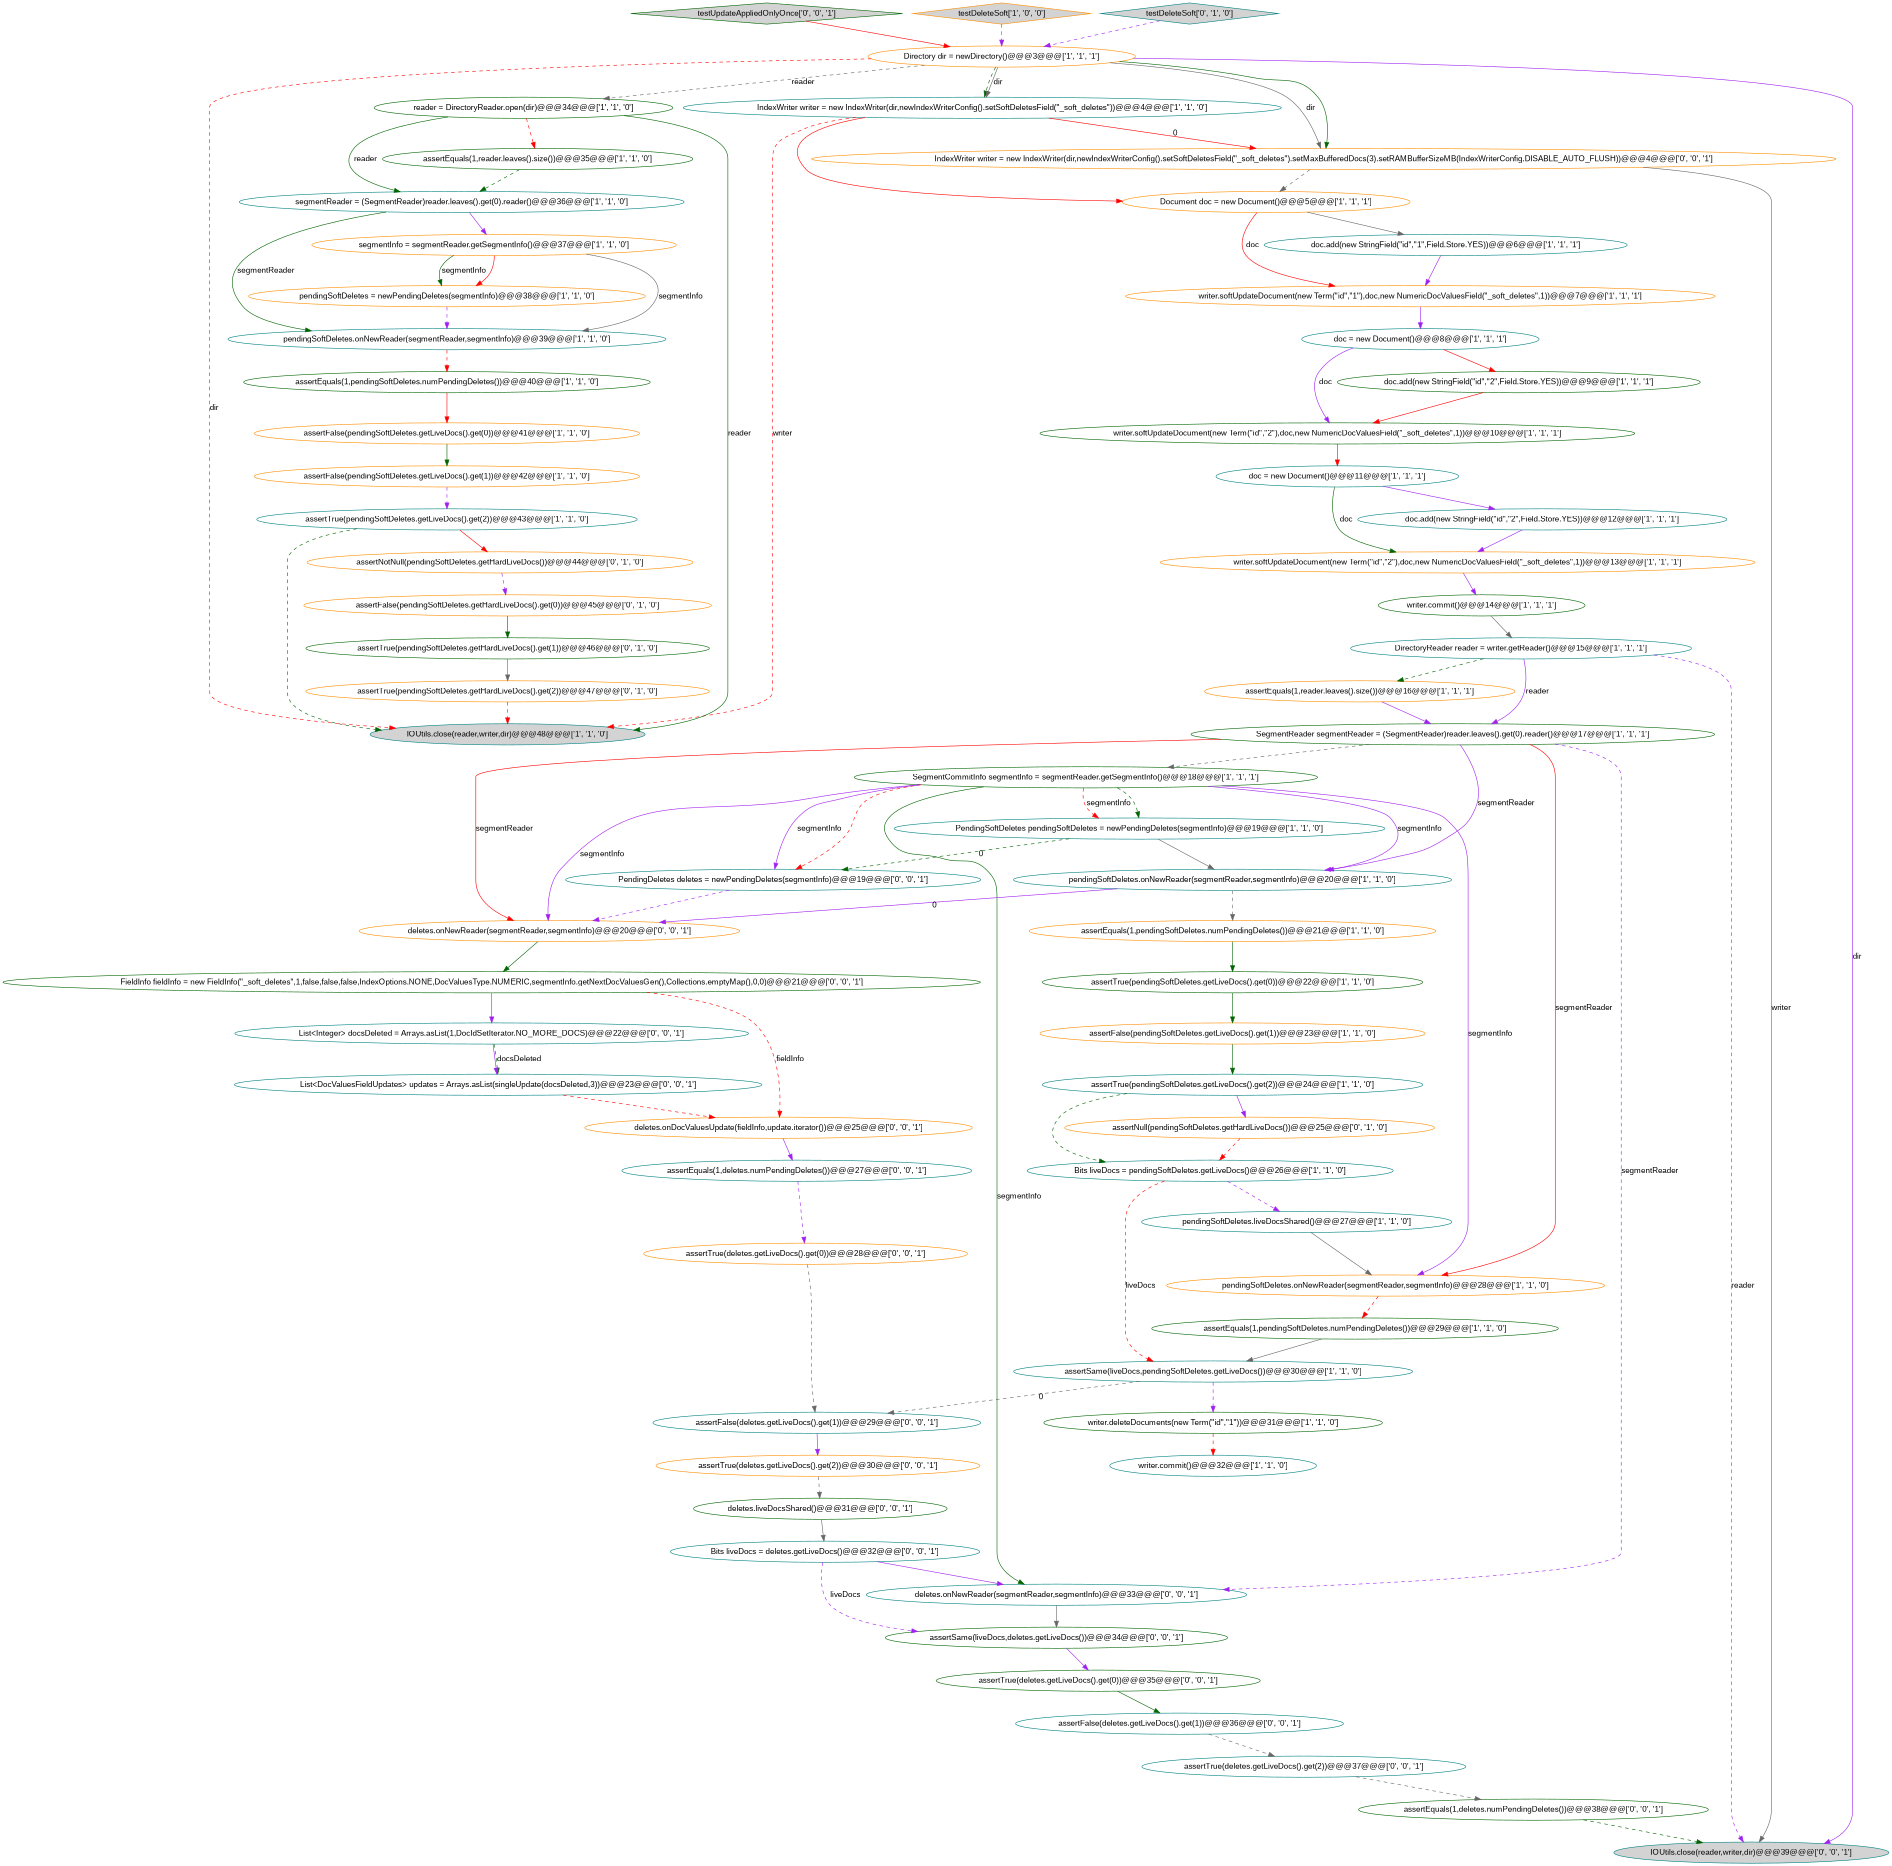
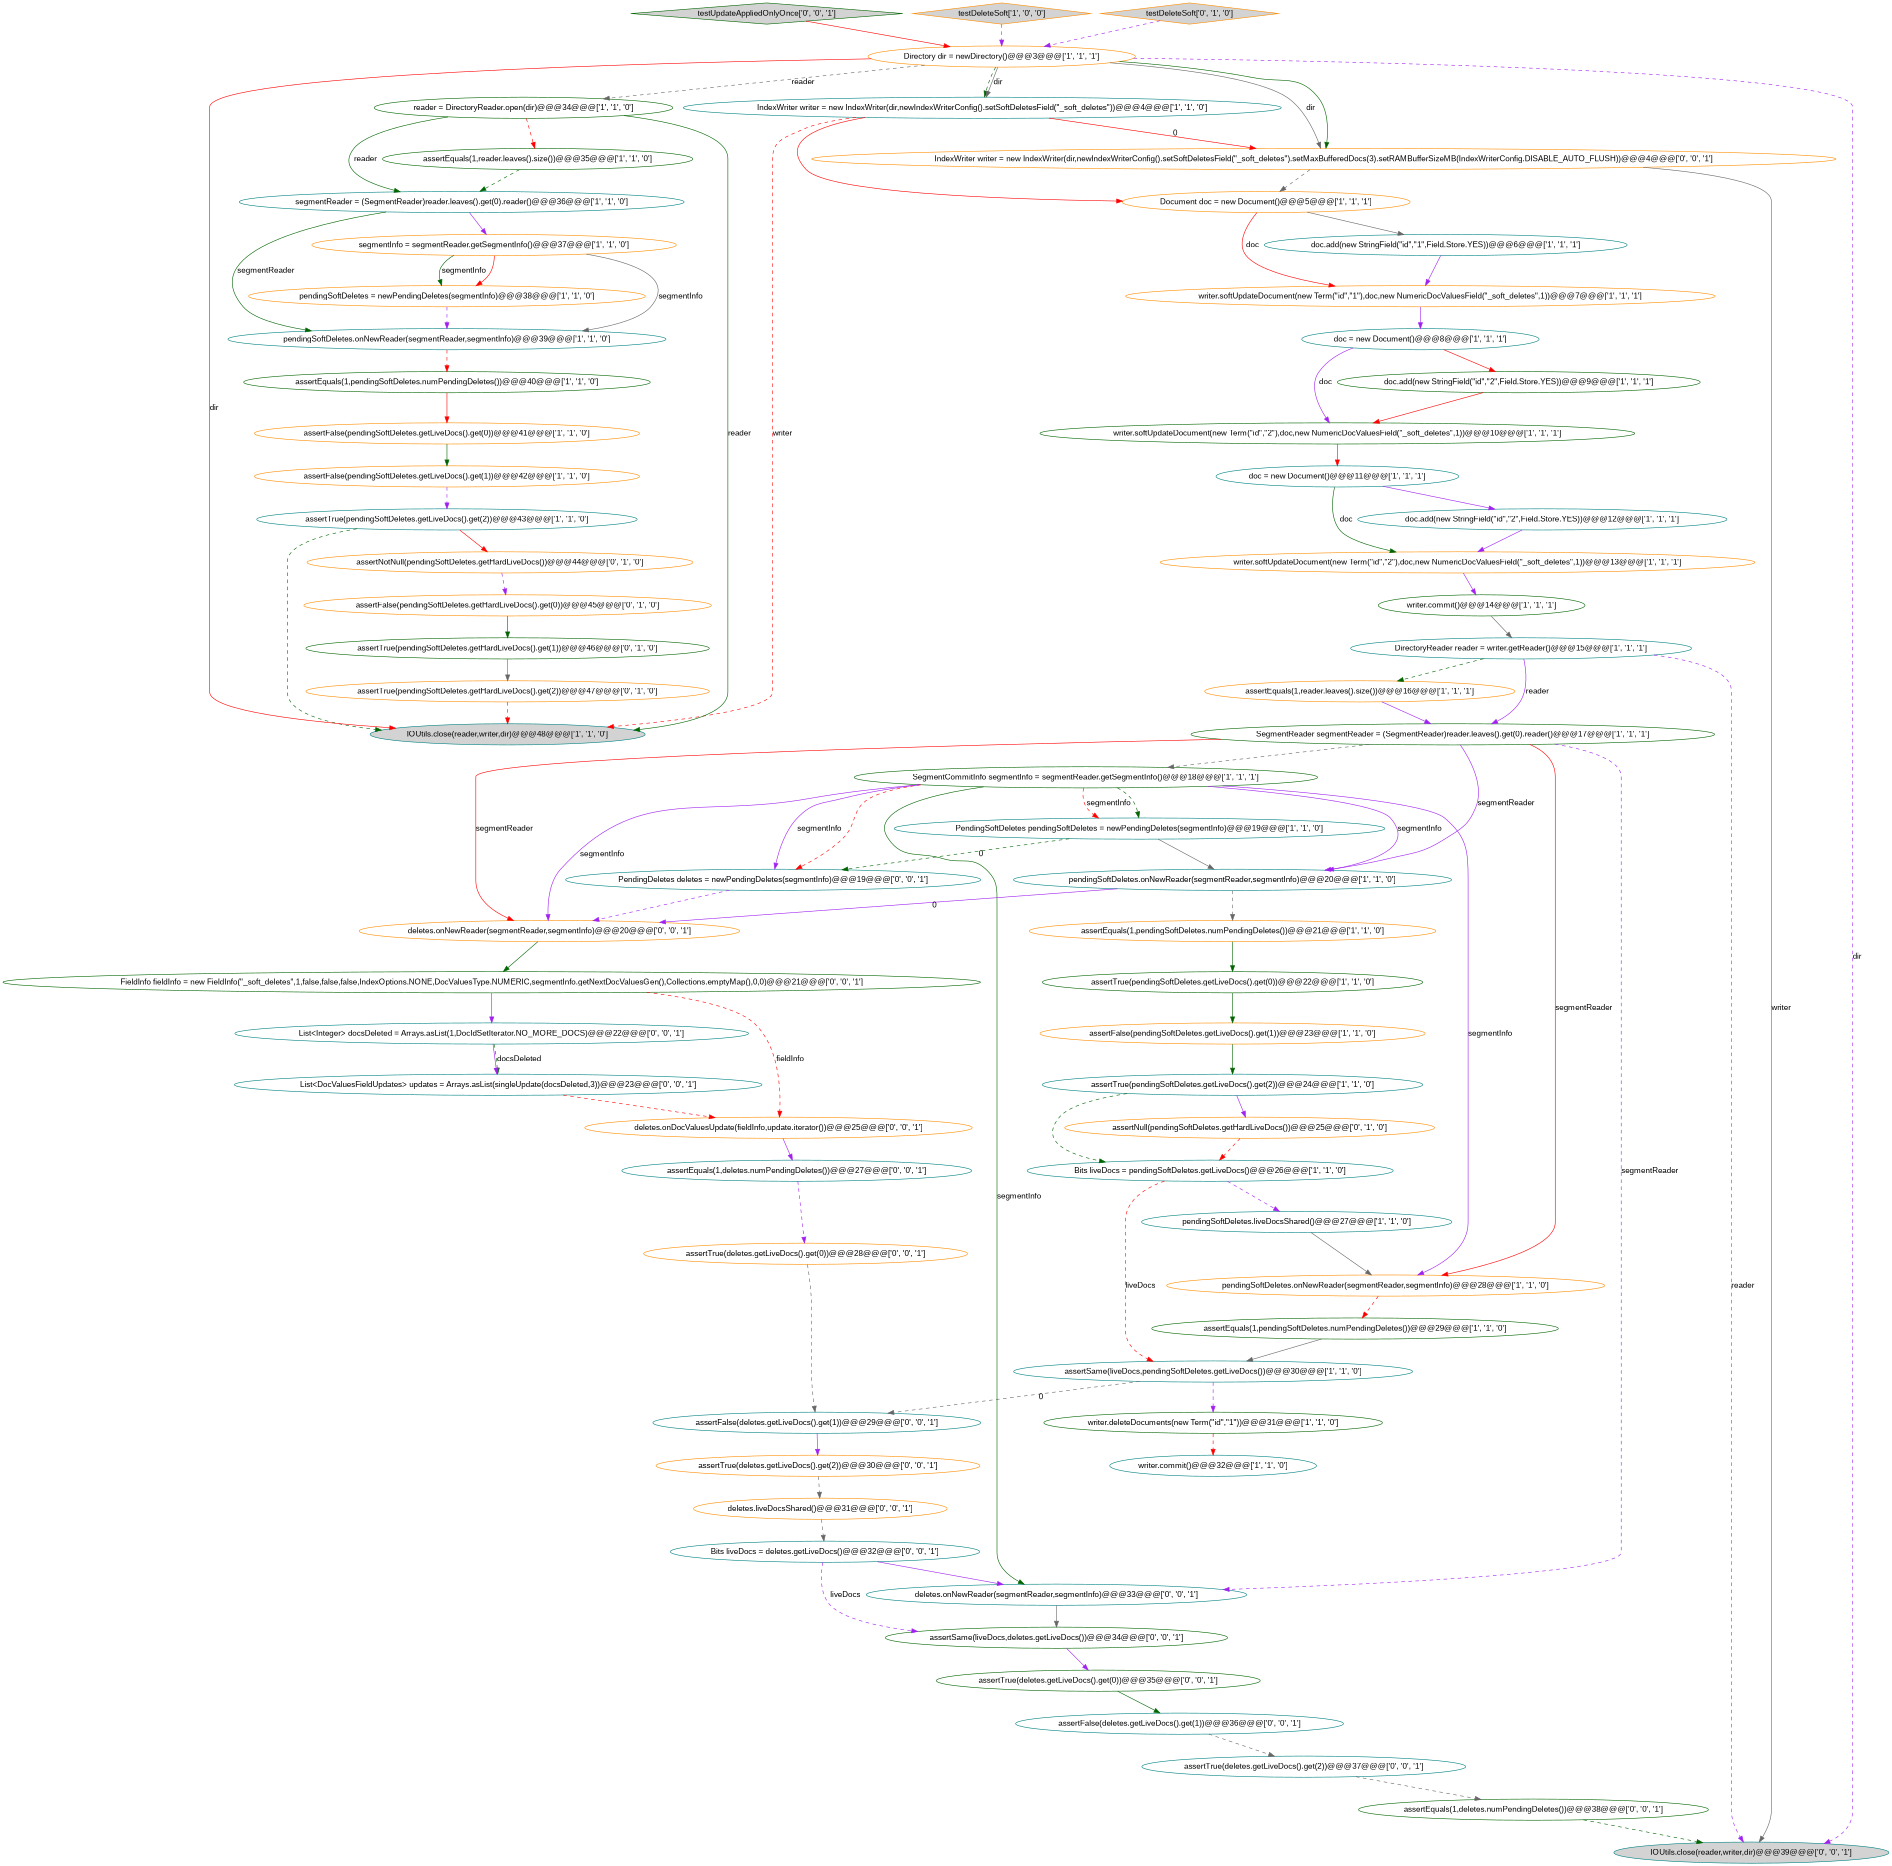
(1190, 14) -> (1190, 14)
(210, 160) -> (210, 160)
(1853, 617) -> (1853, 617)
(820, 1509) -> (820, 1509)
(822, 1527) -> (822, 1527)
